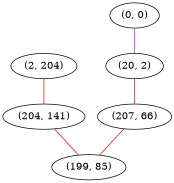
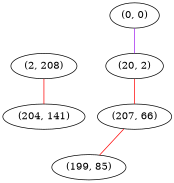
(44, 66) -> (44, 66)
(66, 142) -> none
